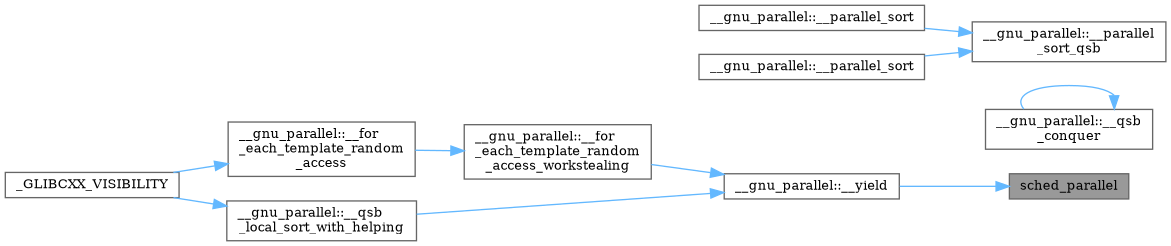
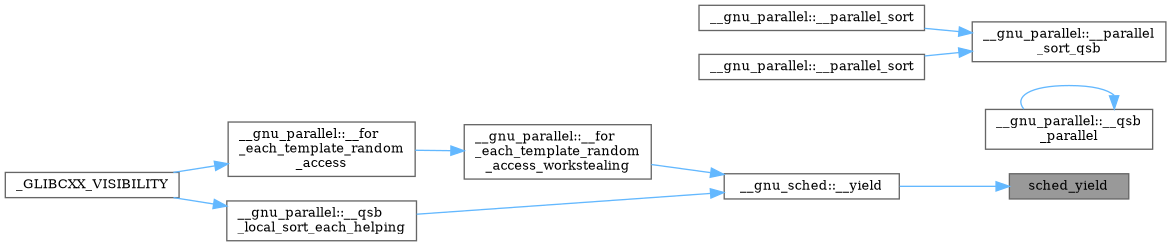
(1069, 129) -> (1069, 129)
(812, 186) -> (812, 186)
(1069, 186) -> (1069, 186)
(322, 221) -> (322, 221)
